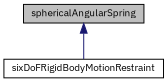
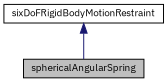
(84, 46) -> (84, 46)
